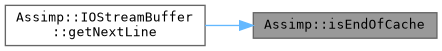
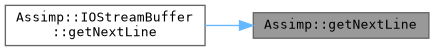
(345, 25) -> (341, 25)
